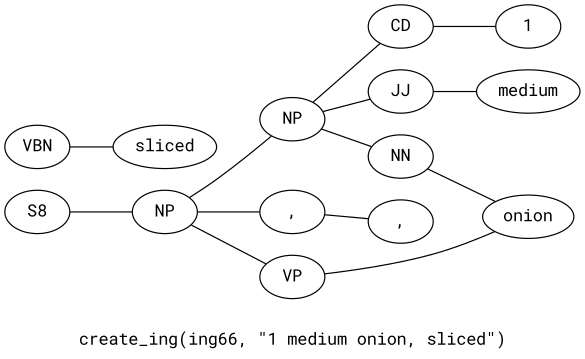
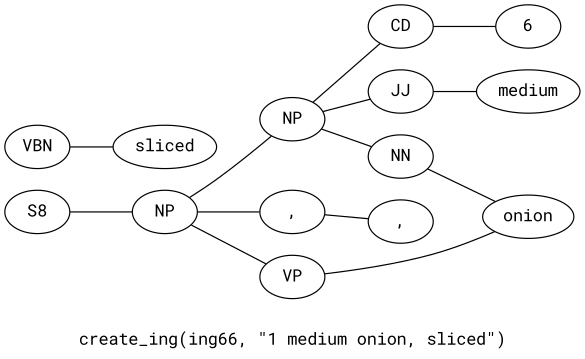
(528, 26) -> (528, 26)
